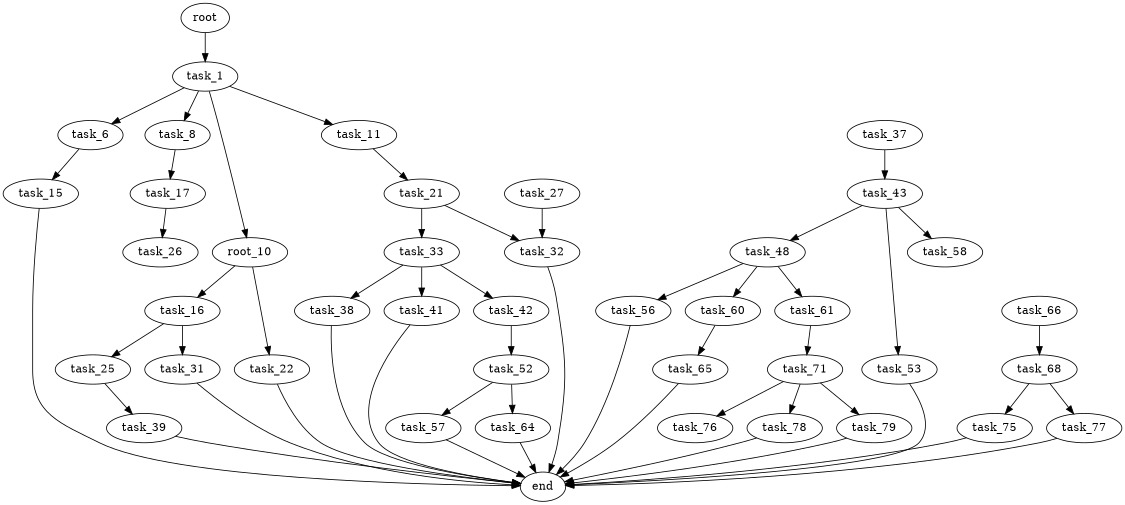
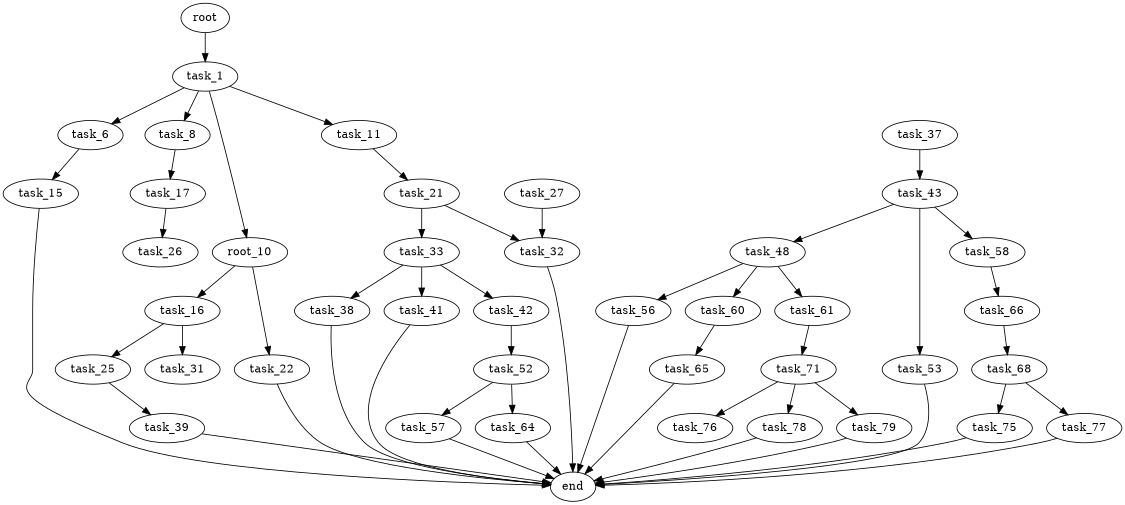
none -> (994, 277)
(329, 456) -> none
